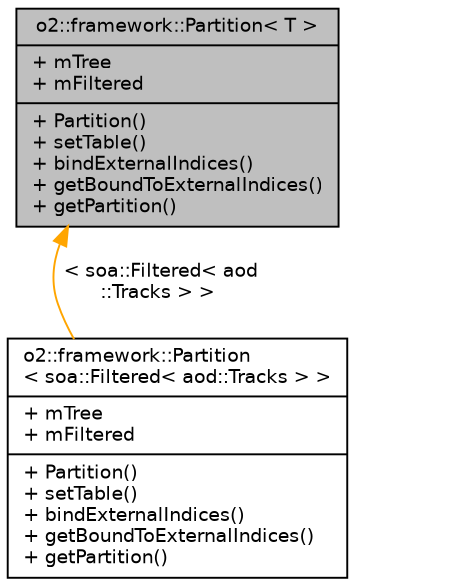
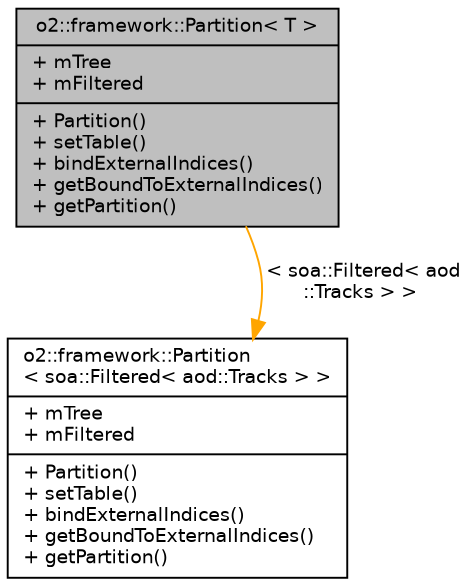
(55, 293) -> (261, 273)
